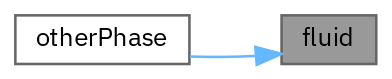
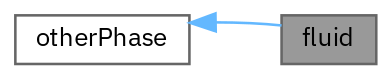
(223, 57) -> (249, 23)
